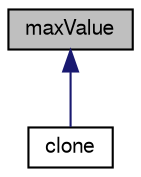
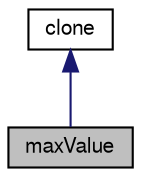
(71, 99) -> (71, 99)
